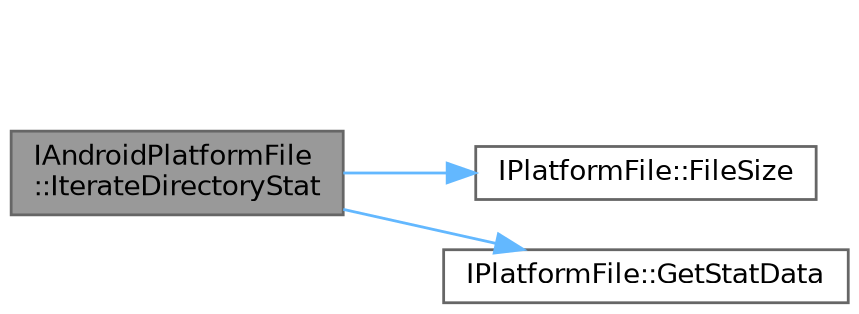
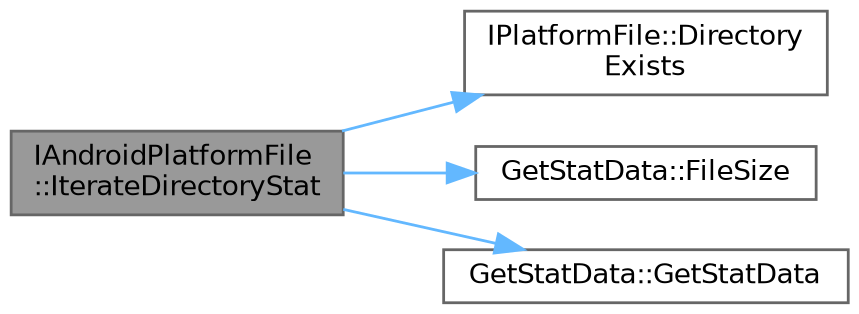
none -> (646, 53)
(646, 173) -> (646, 173)
(646, 276) -> (646, 276)
